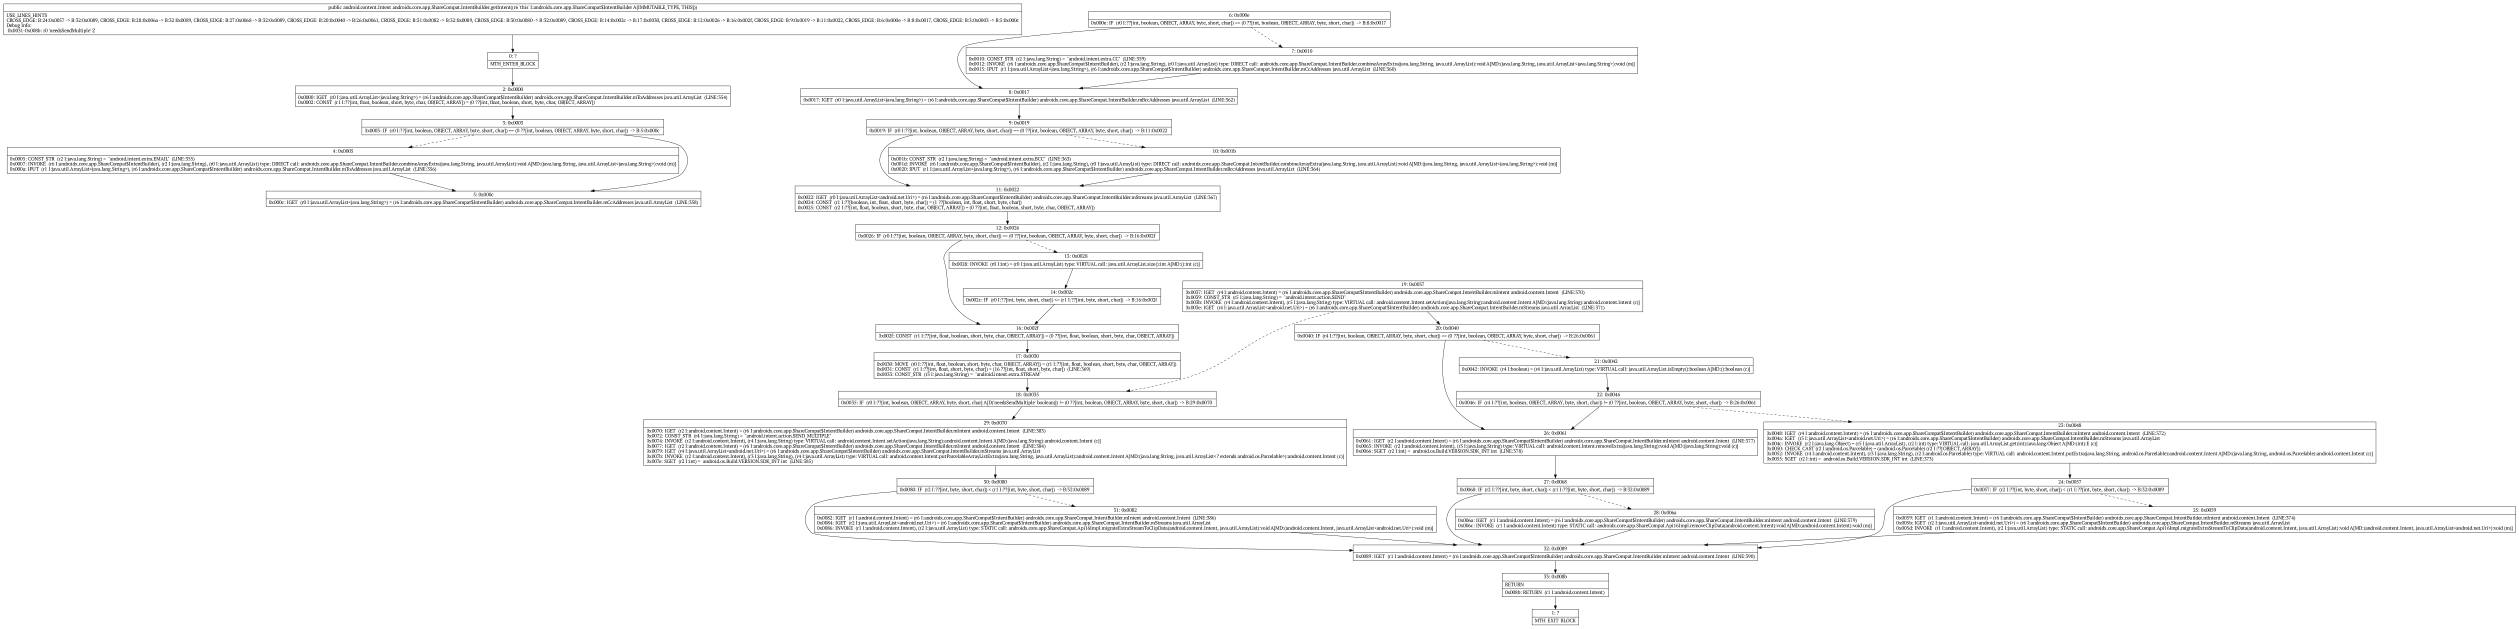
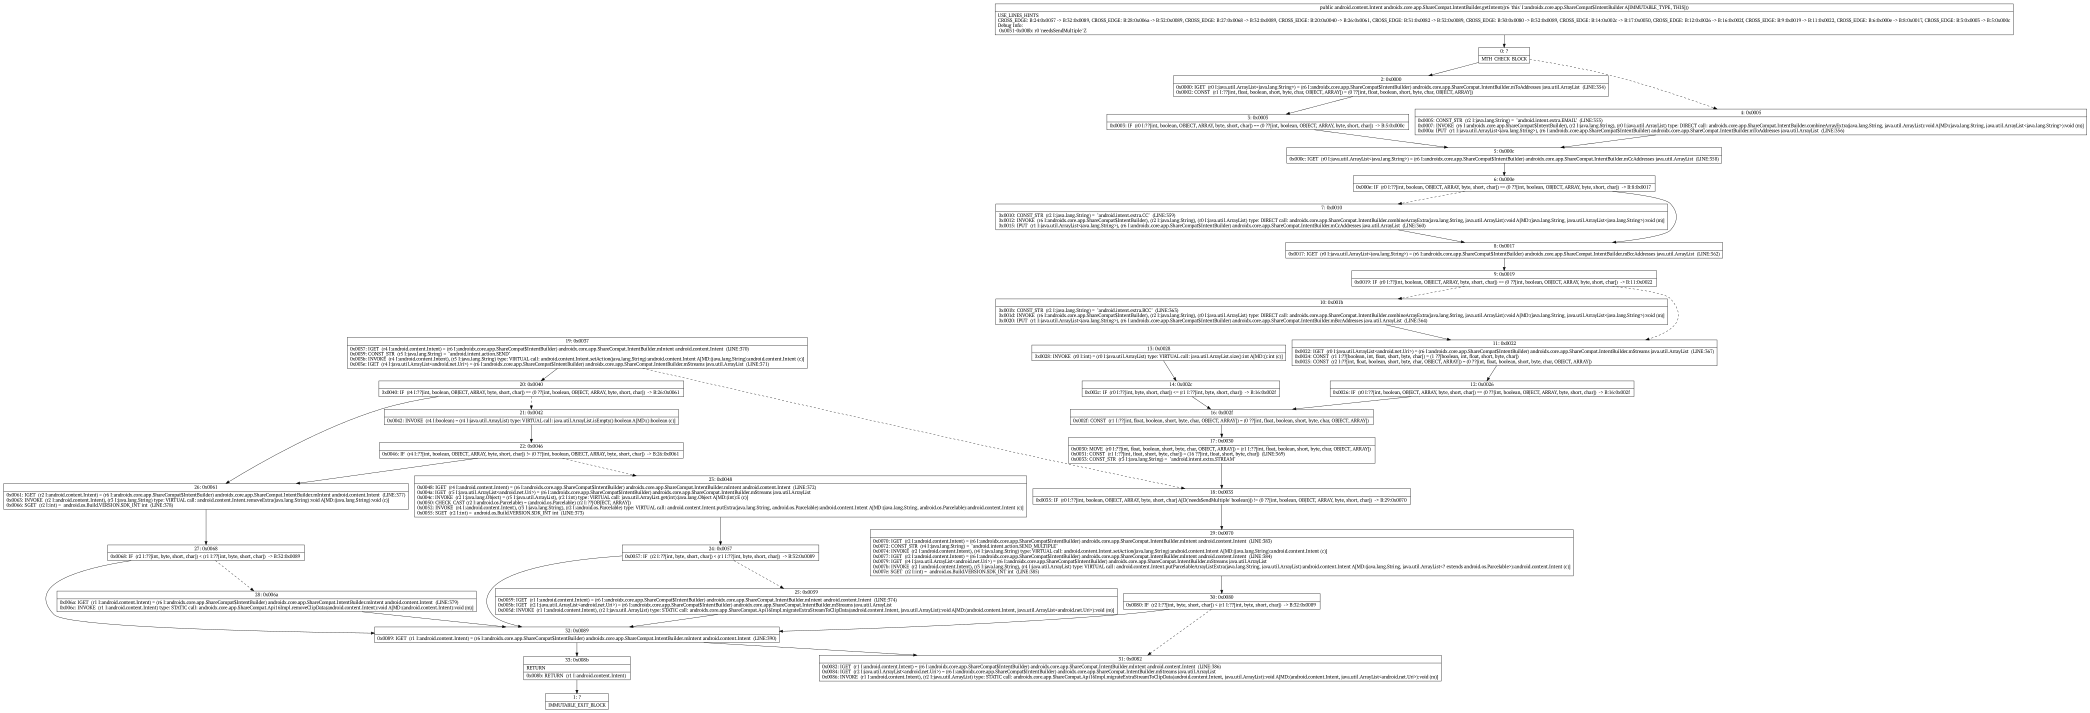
(513, 64) -> (1504, 59)
(443, 141) -> (1623, 79)
(880, 157) -> (1670, 298)
none -> (1504, 168)
(1040, 246) -> none
(1372, 539) -> (809, 649)
(1555, 621) -> (577, 705)
